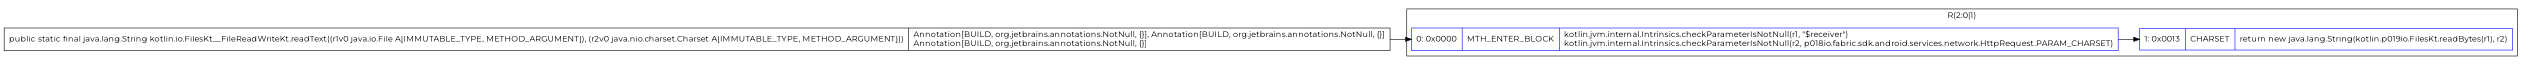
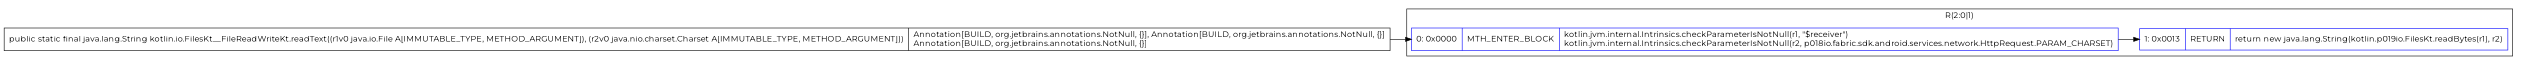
(2210, 39) -> (2208, 39)
